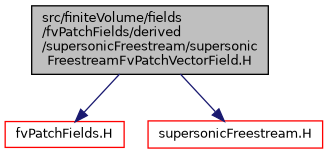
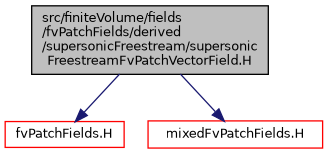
(235, 134) -> (235, 134)
